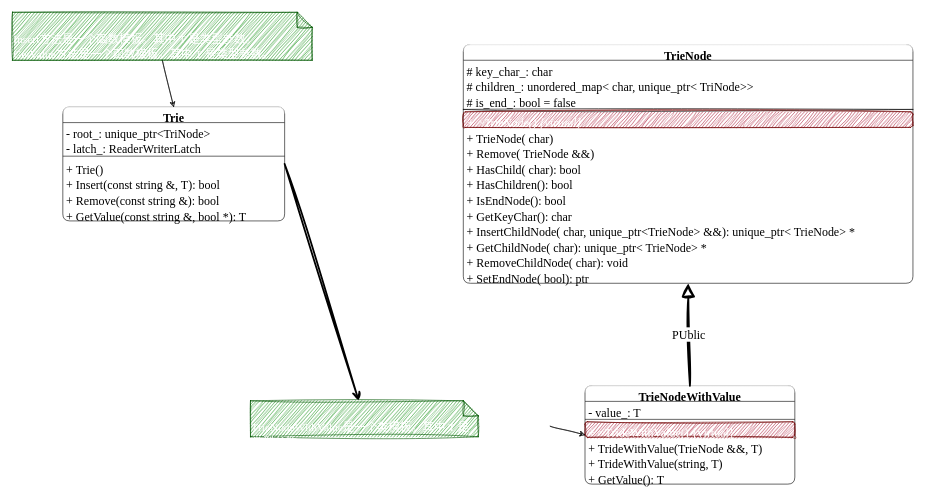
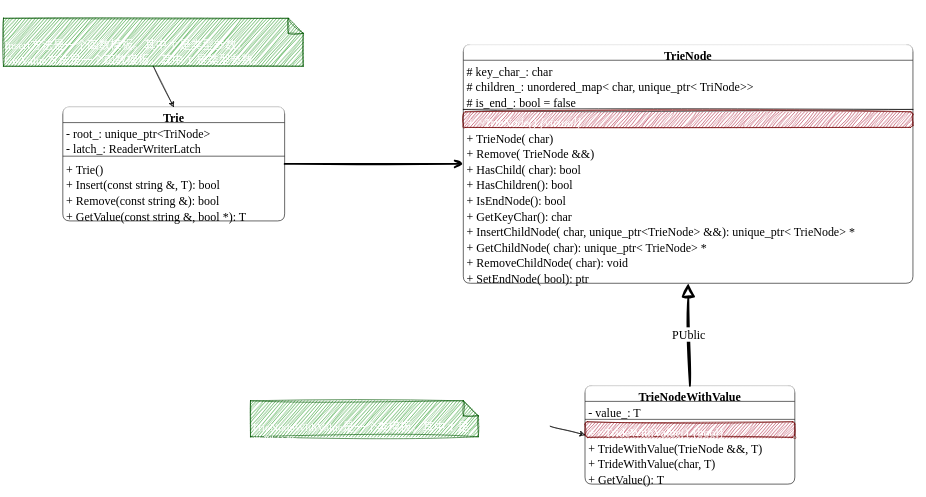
(162, 36) -> (153, 42)
(321, 282) -> (372, 164)
(675, 433) -> (667, 433)
(668, 465) -> (663, 465)
